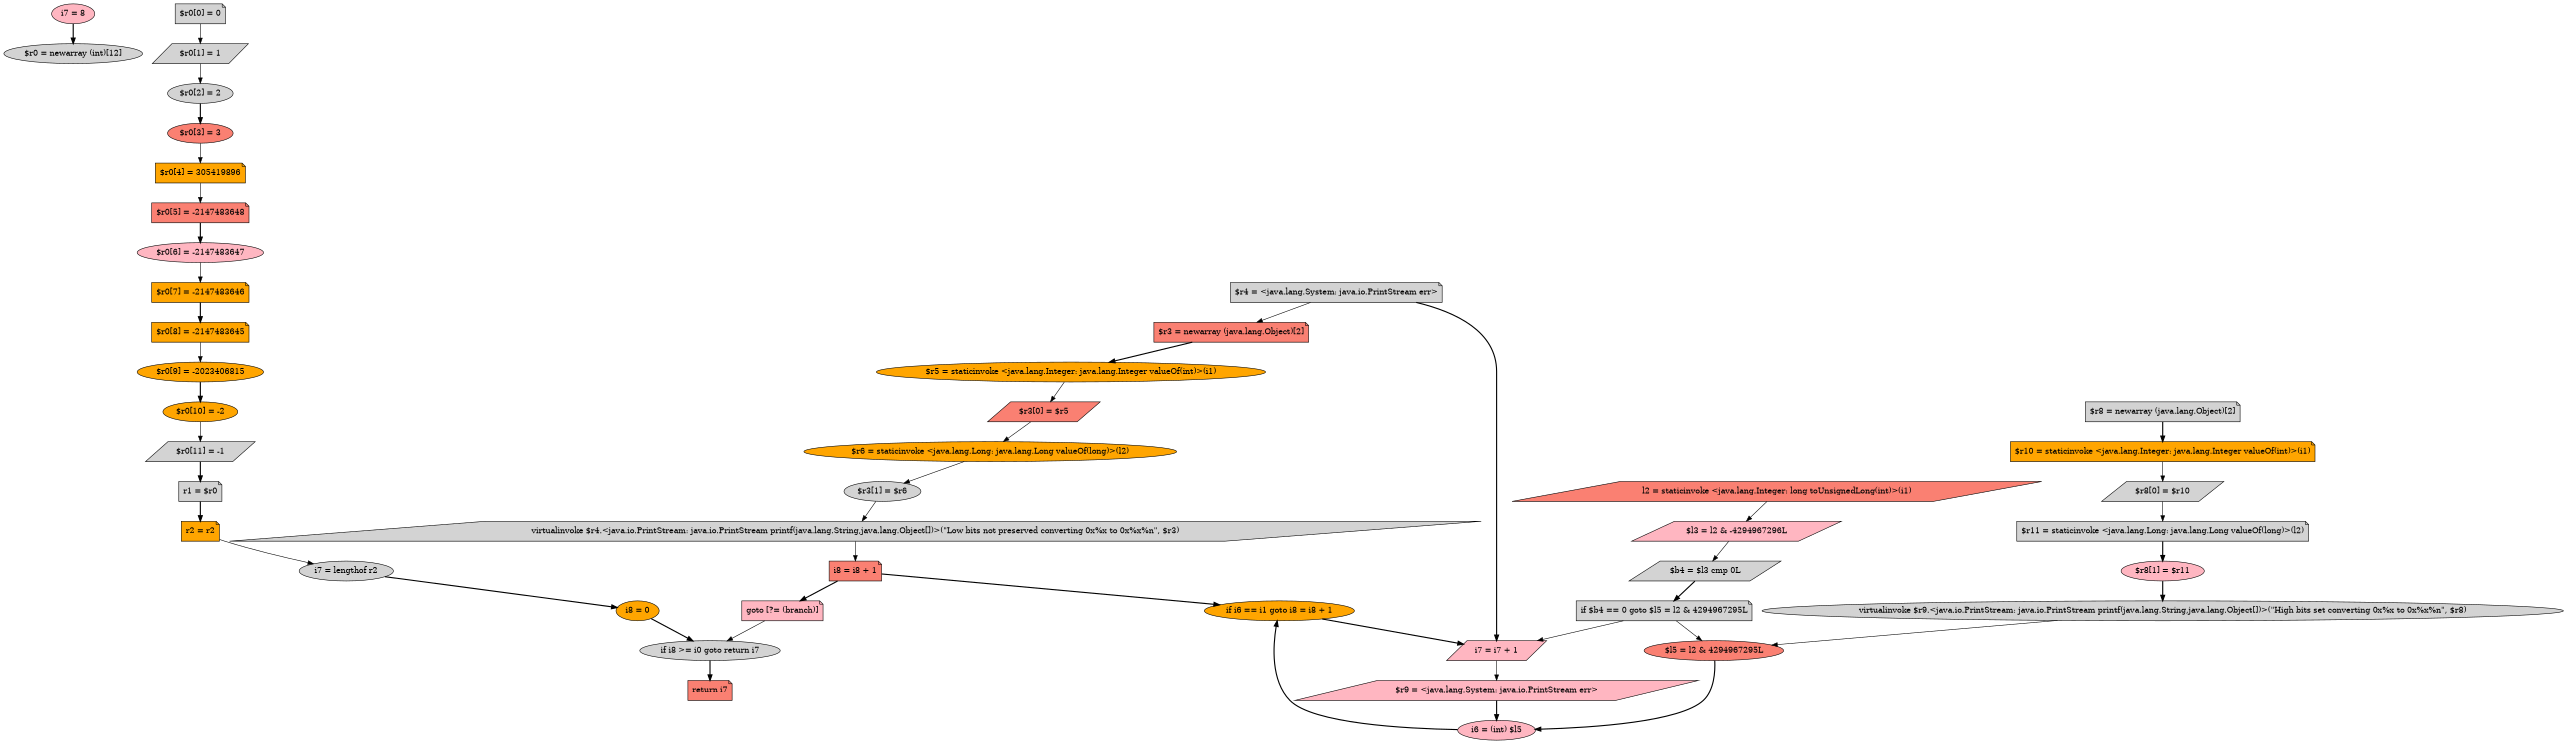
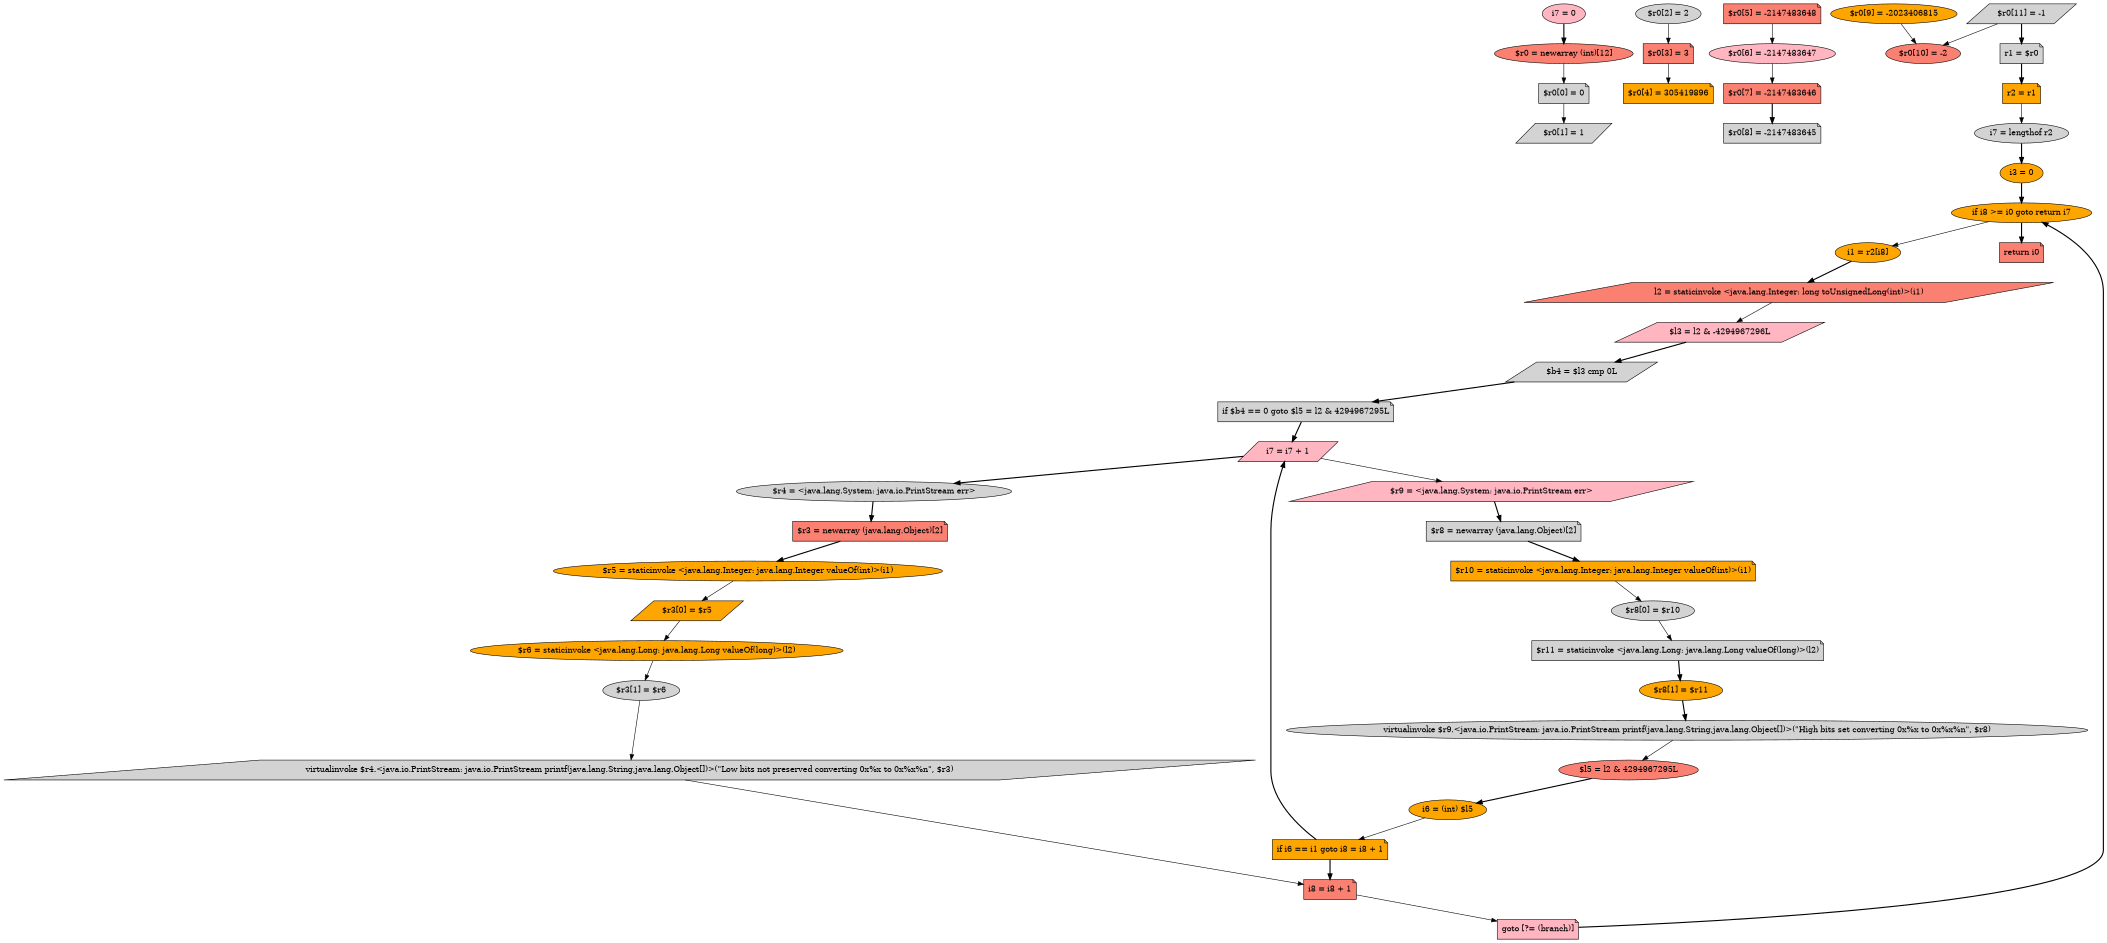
(73, 14) -> (1564, 14)
(73, 54) -> (1564, 54)
(200, 71) -> none
none -> (1564, 71)
(200, 111) -> (1668, 31)
(200, 133) -> (1668, 54)
(200, 190) -> none
(200, 230) -> (1772, 31)
none -> (1868, 253)
(200, 292) -> (1772, 93)
(1336, 292) -> (874, 491)
(1286, 311) -> (872, 509)
(200, 332) -> (1772, 133)
(200, 349) -> none
(200, 389) -> (1907, 31)
(200, 412) -> (1923, 54)
(1044, 412) -> (687, 611)
(200, 429) -> (1973, 33)
(1497, 446) -> (1102, 470)
(2163, 491) -> (1653, 611)
(200, 531) -> (2022, 93)
(1722, 549) -> (1653, 351)
(2163, 571) -> (1681, 690)
(1048, 589) -> (1330, 867)
(821, 590) -> (1424, 907)
(638, 611) -> (2022, 173)
(1279, 611) -> (1330, 850)
(1687, 629) -> none
(748, 630) -> (2103, 794)
(1583, 630) -> (1298, 429)
(710, 651) -> (2022, 213)
(710, 690) -> (2022, 253)
(1497, 708) -> (1497, 509)
(1333, 718) -> (1394, 828)
(1497, 730) -> (1448, 810)
